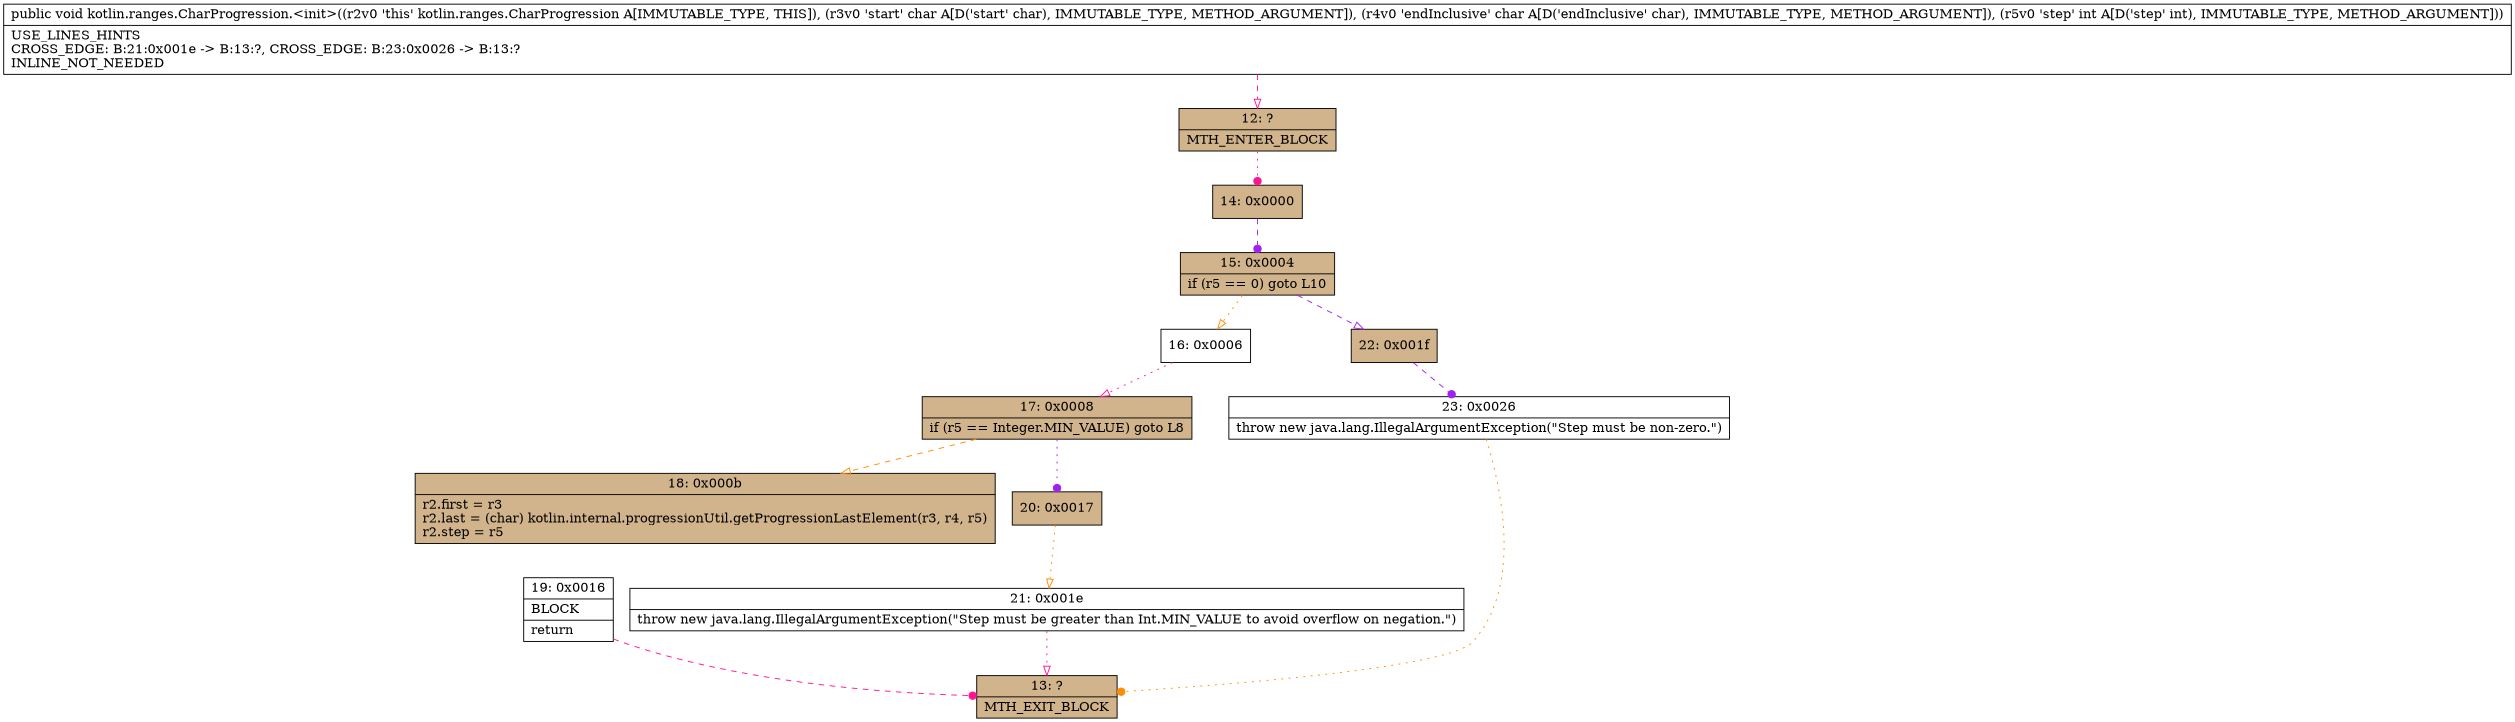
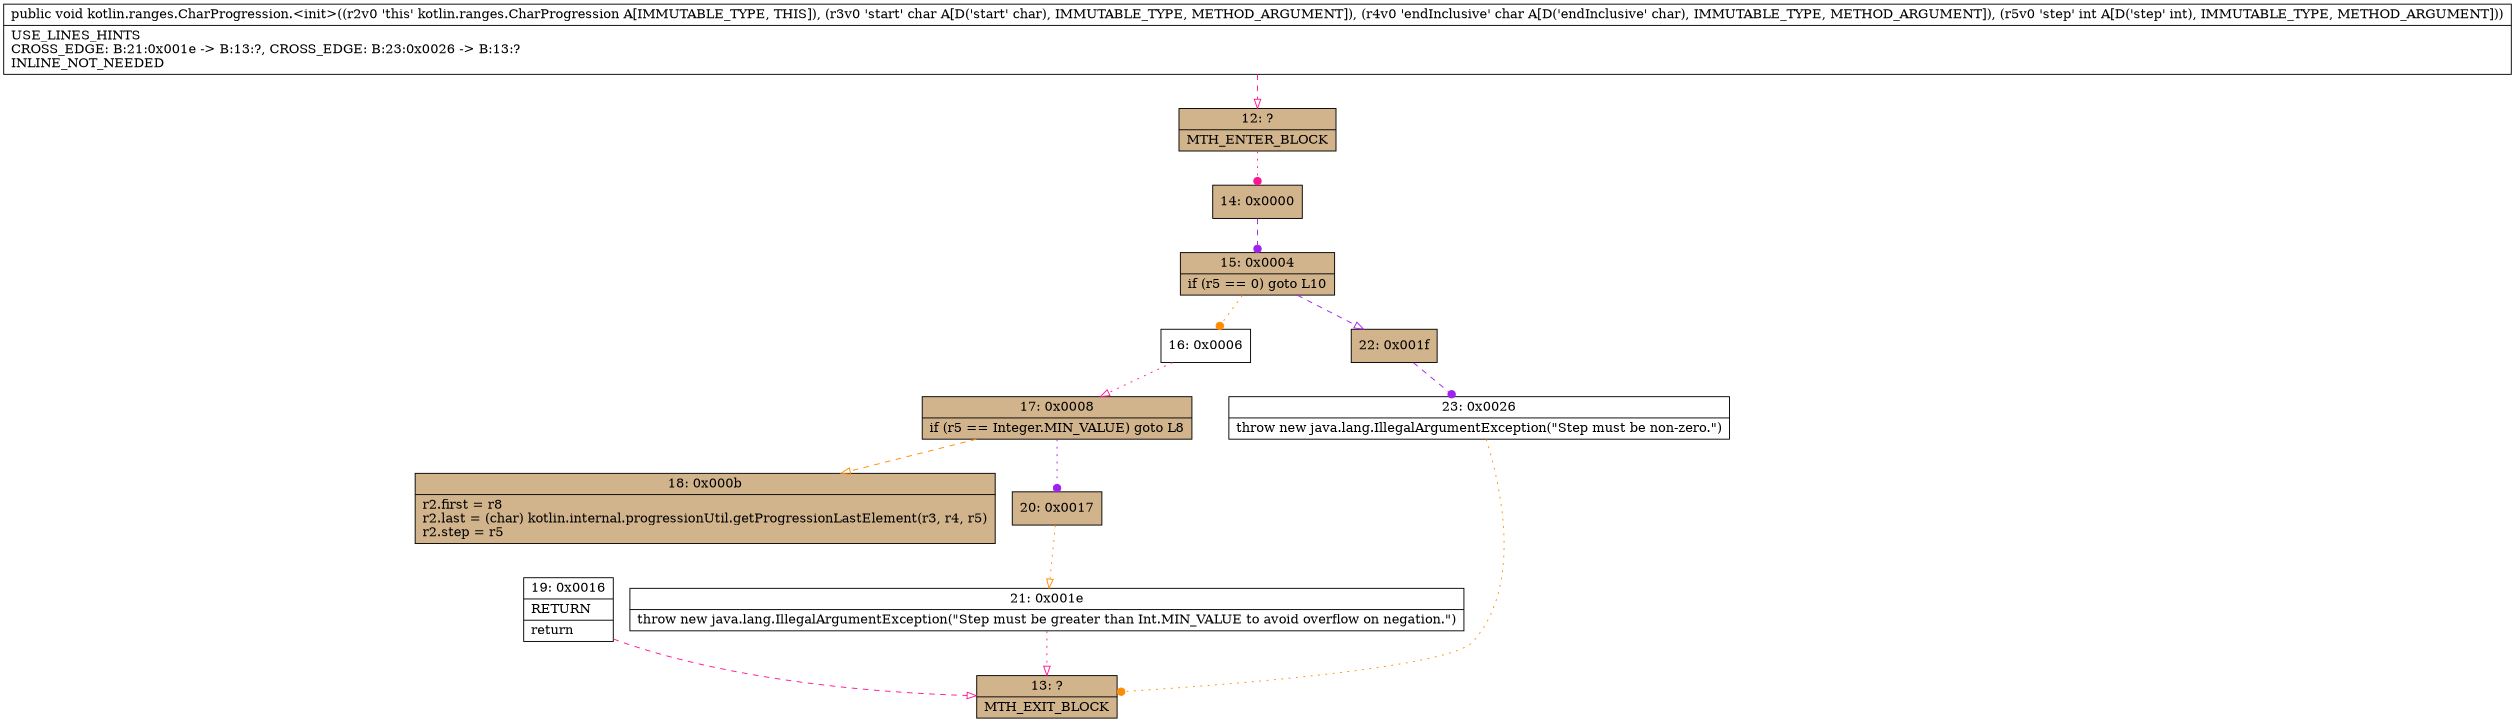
(1233, 308) -> (1232, 309)
(463, 505) -> (463, 505)
(555, 609) -> (561, 609)
(789, 680) -> (788, 680)
